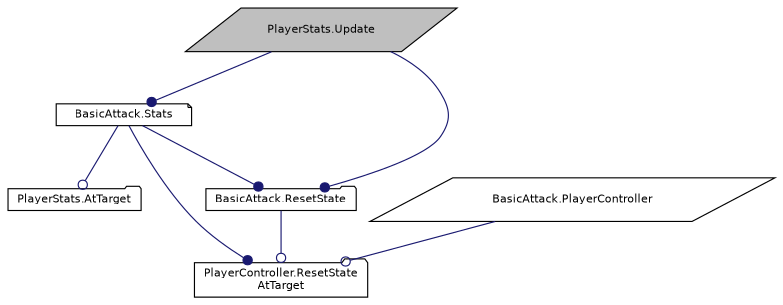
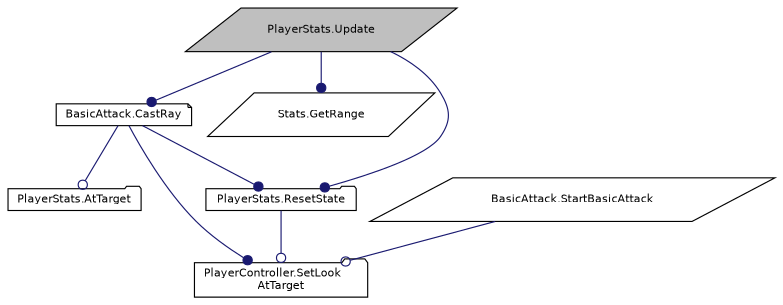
(124, 115) -> (124, 115)
none -> (321, 115)
(281, 200) -> (281, 200)
(572, 200) -> (572, 200)
(281, 280) -> (281, 280)
